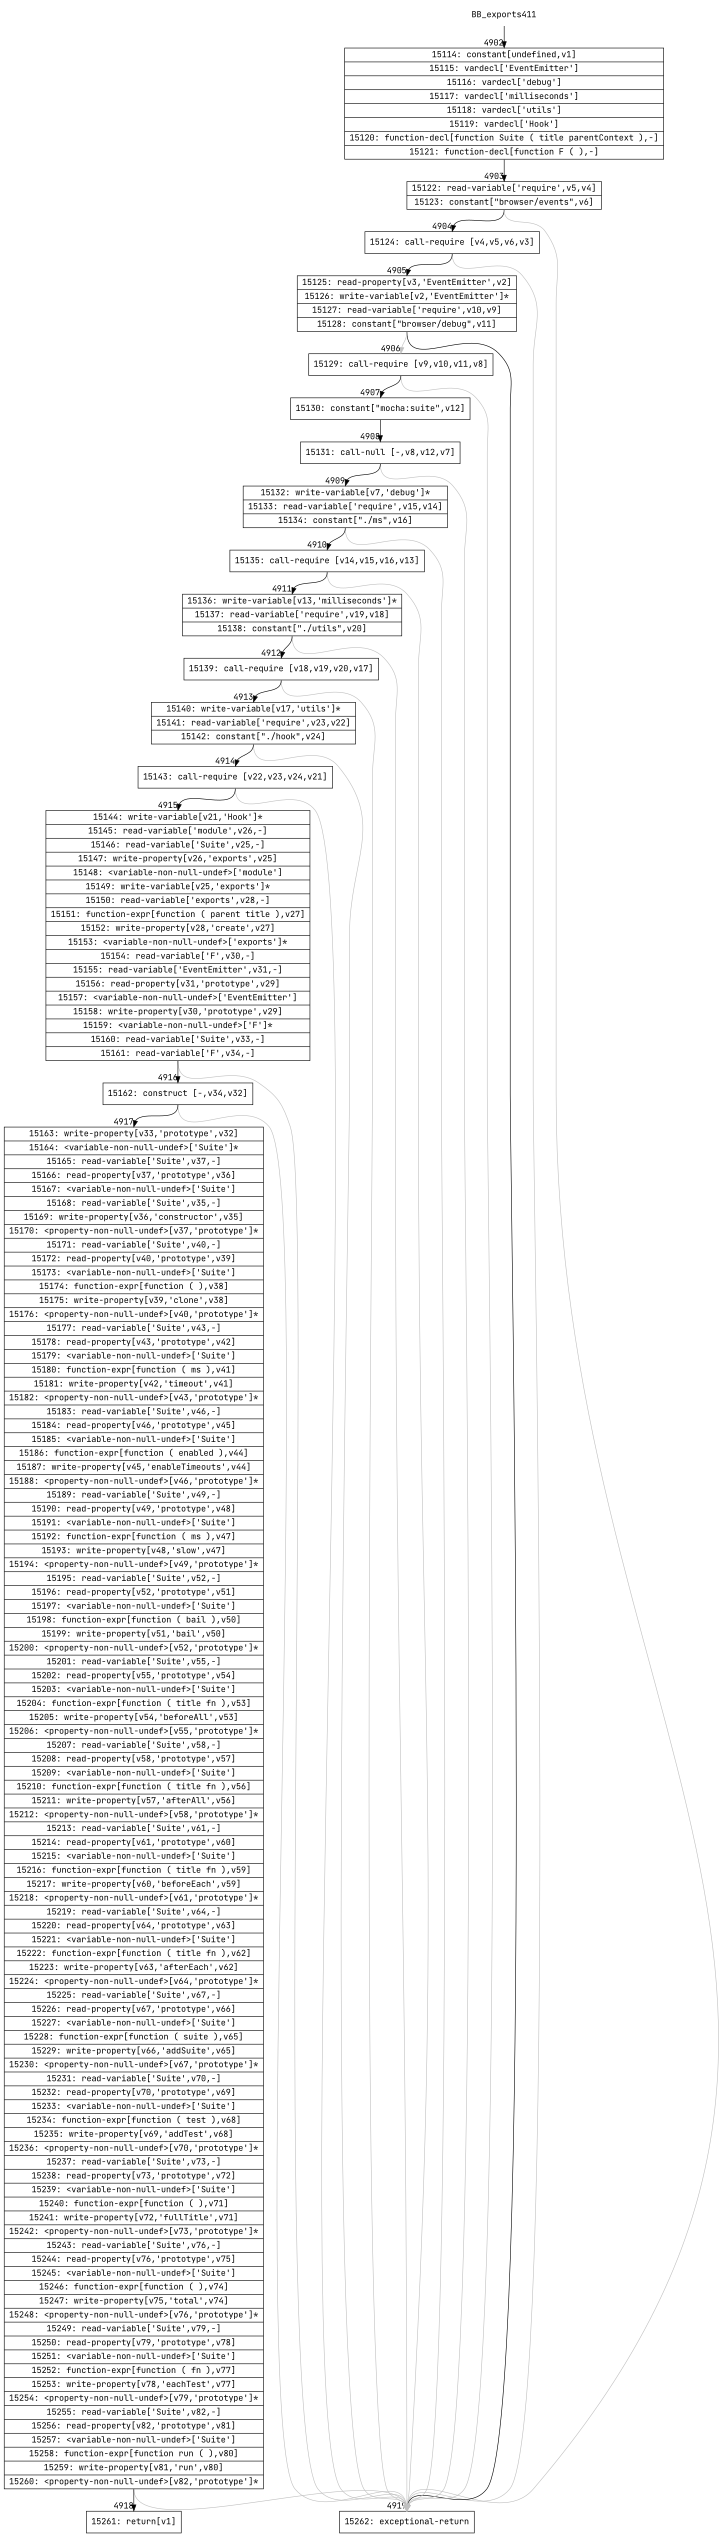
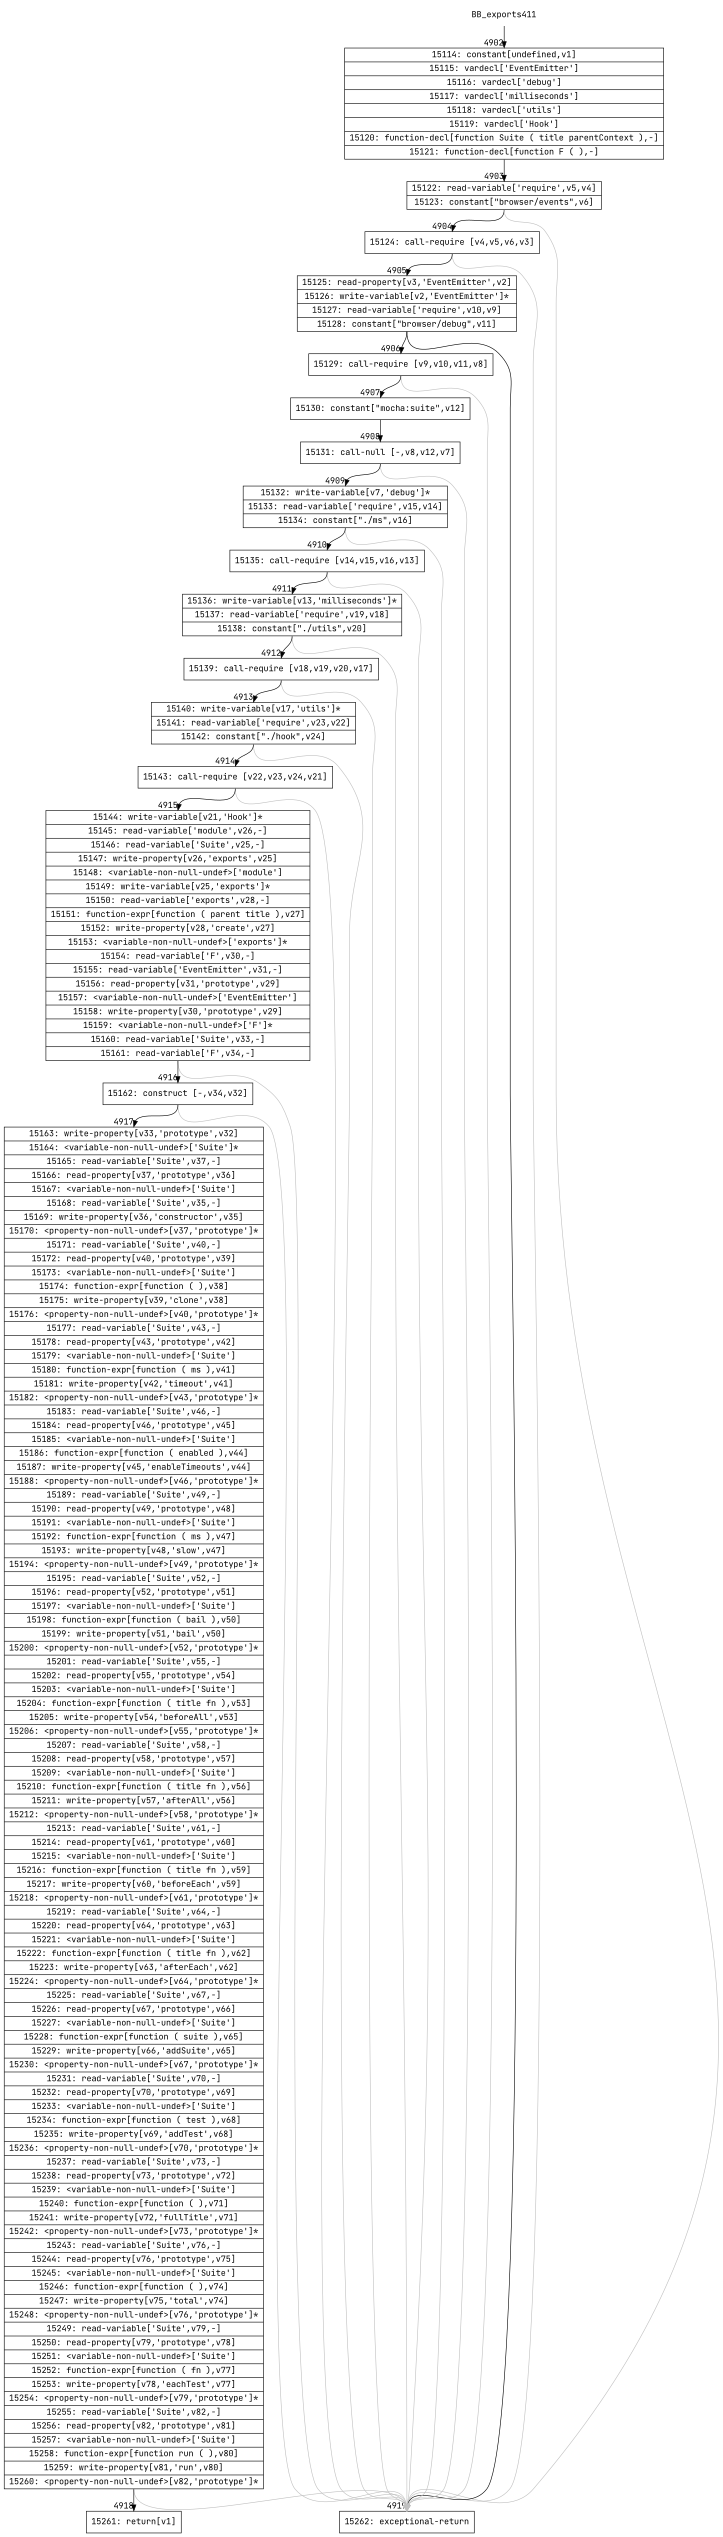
(405, 340) -> (405, 340)
